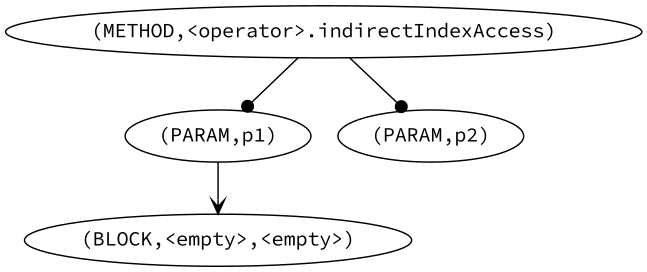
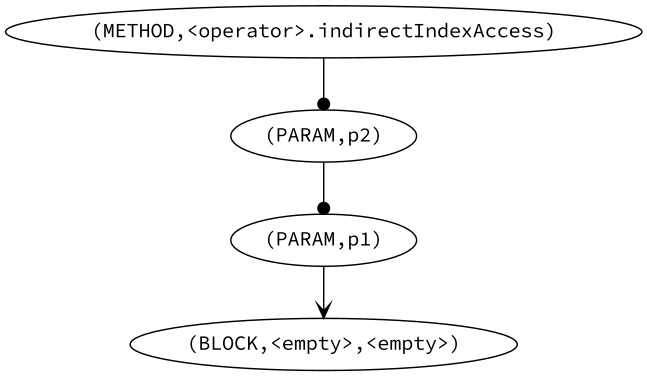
(275, 80) -> (324, 182)
